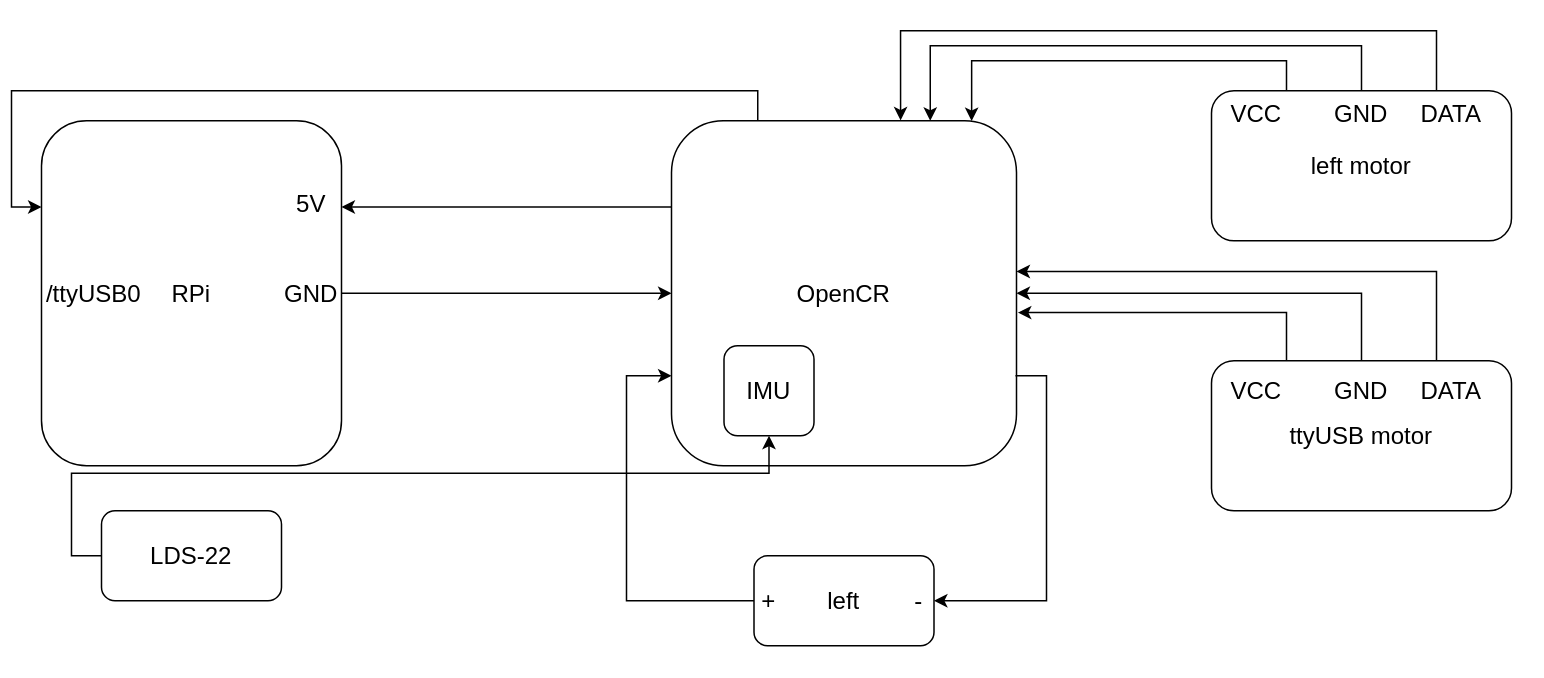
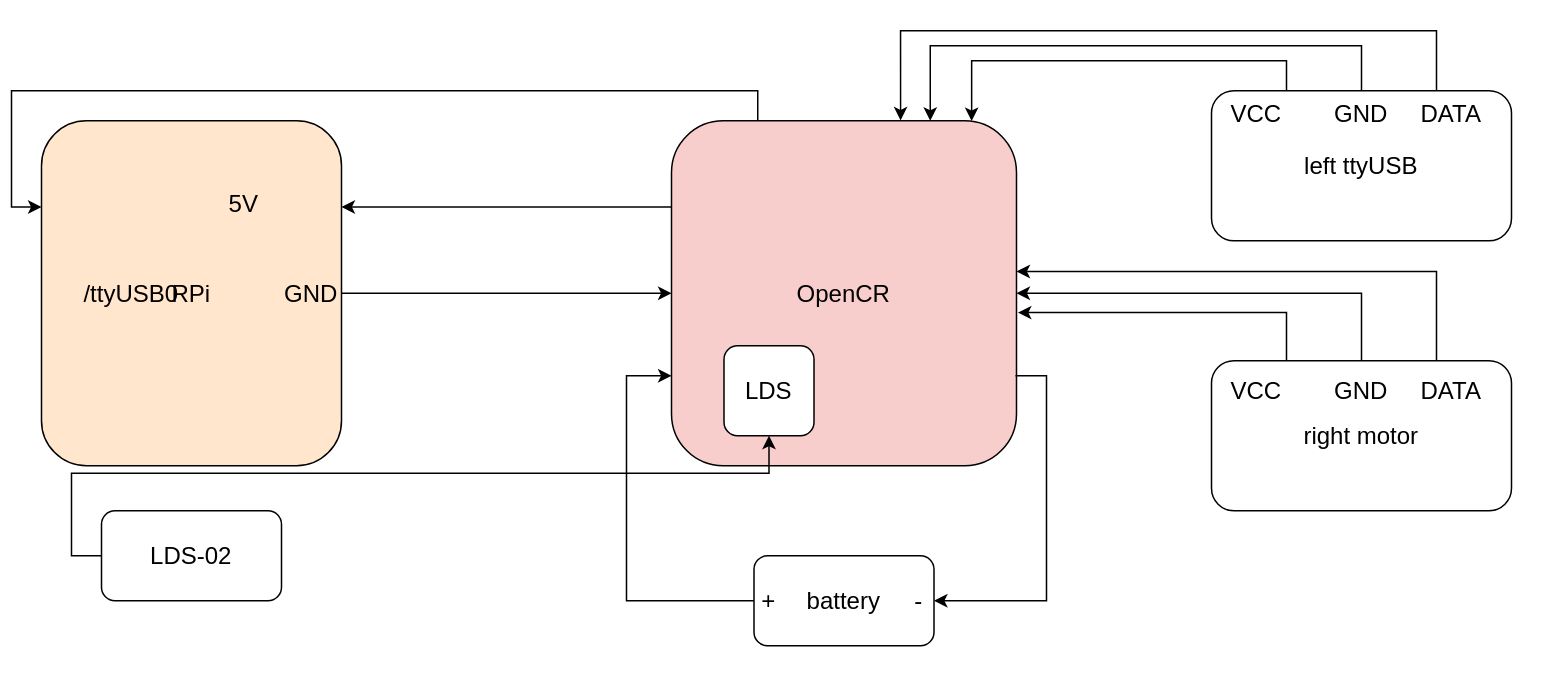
(1361, 166) -> (1361, 166)
(311, 203) -> (244, 203)
(94, 293) -> (131, 293)
(191, 293) -> (191, 293)
(844, 293) -> (844, 293)
(769, 391) -> (769, 391)
(1361, 436) -> (1361, 436)
(191, 556) -> (191, 556)
(844, 601) -> (844, 601)
